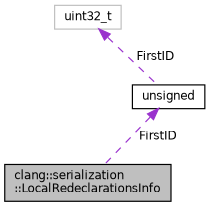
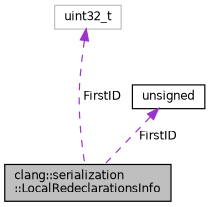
(133, 61) -> (79, 103)
